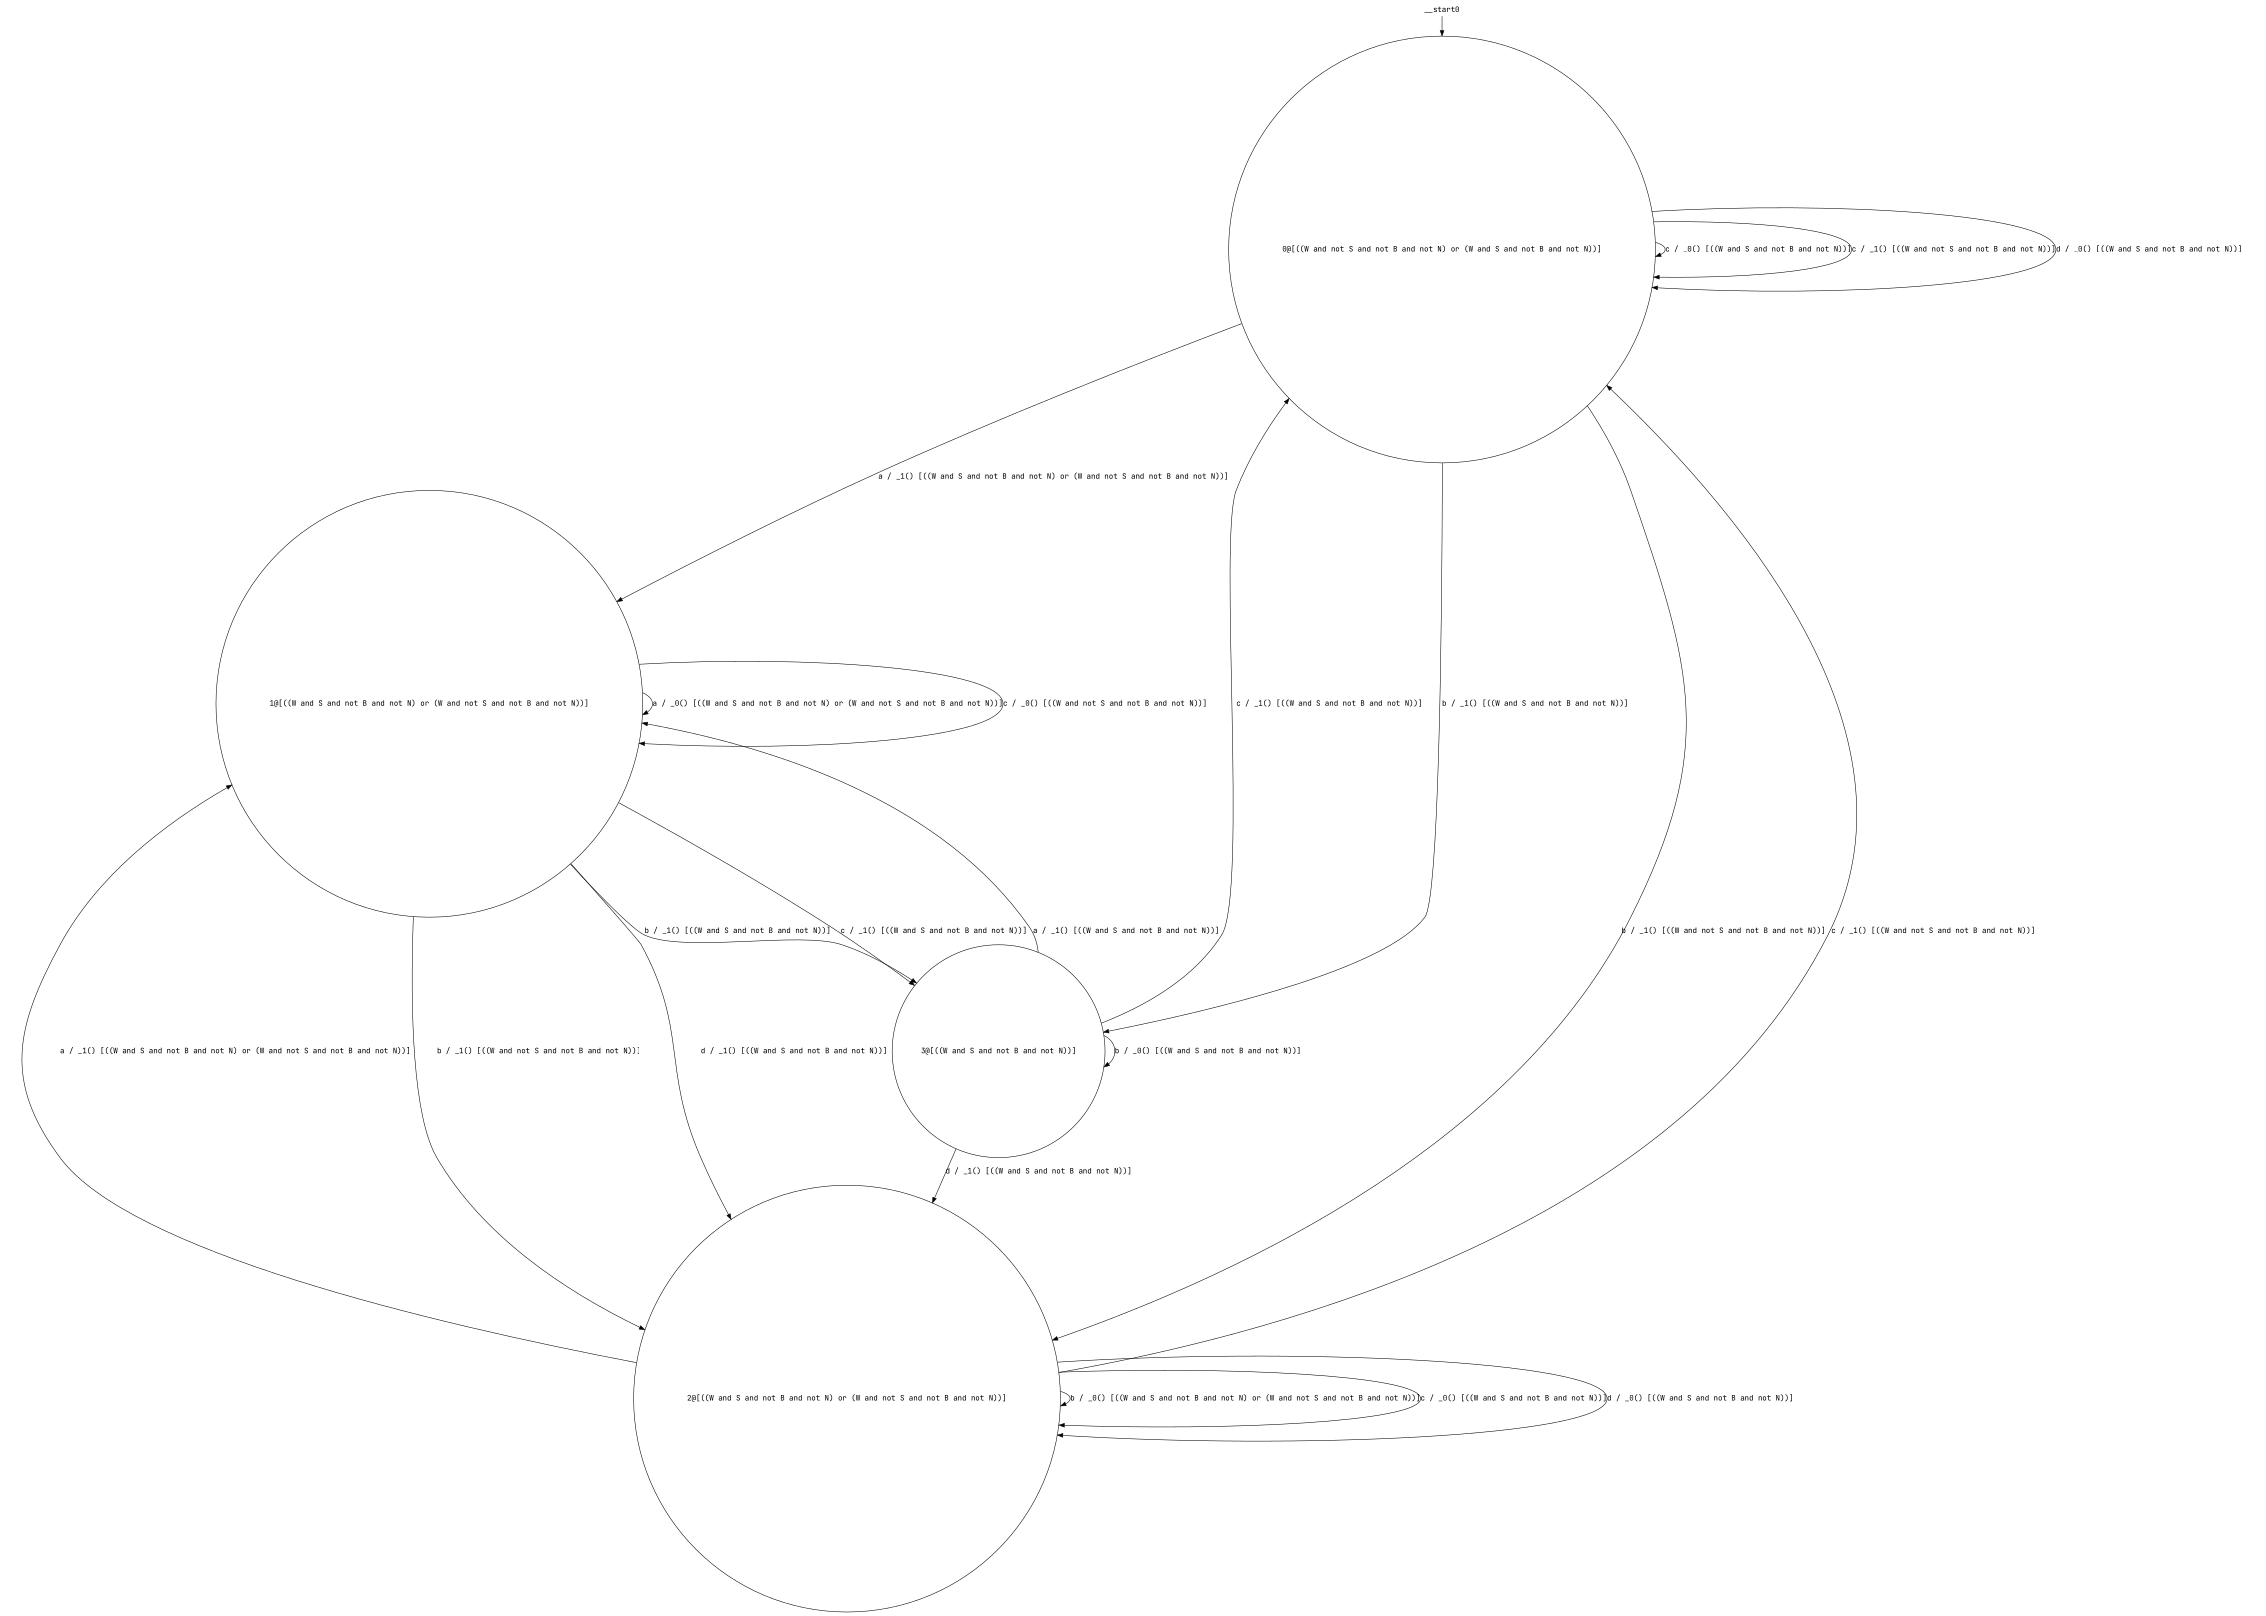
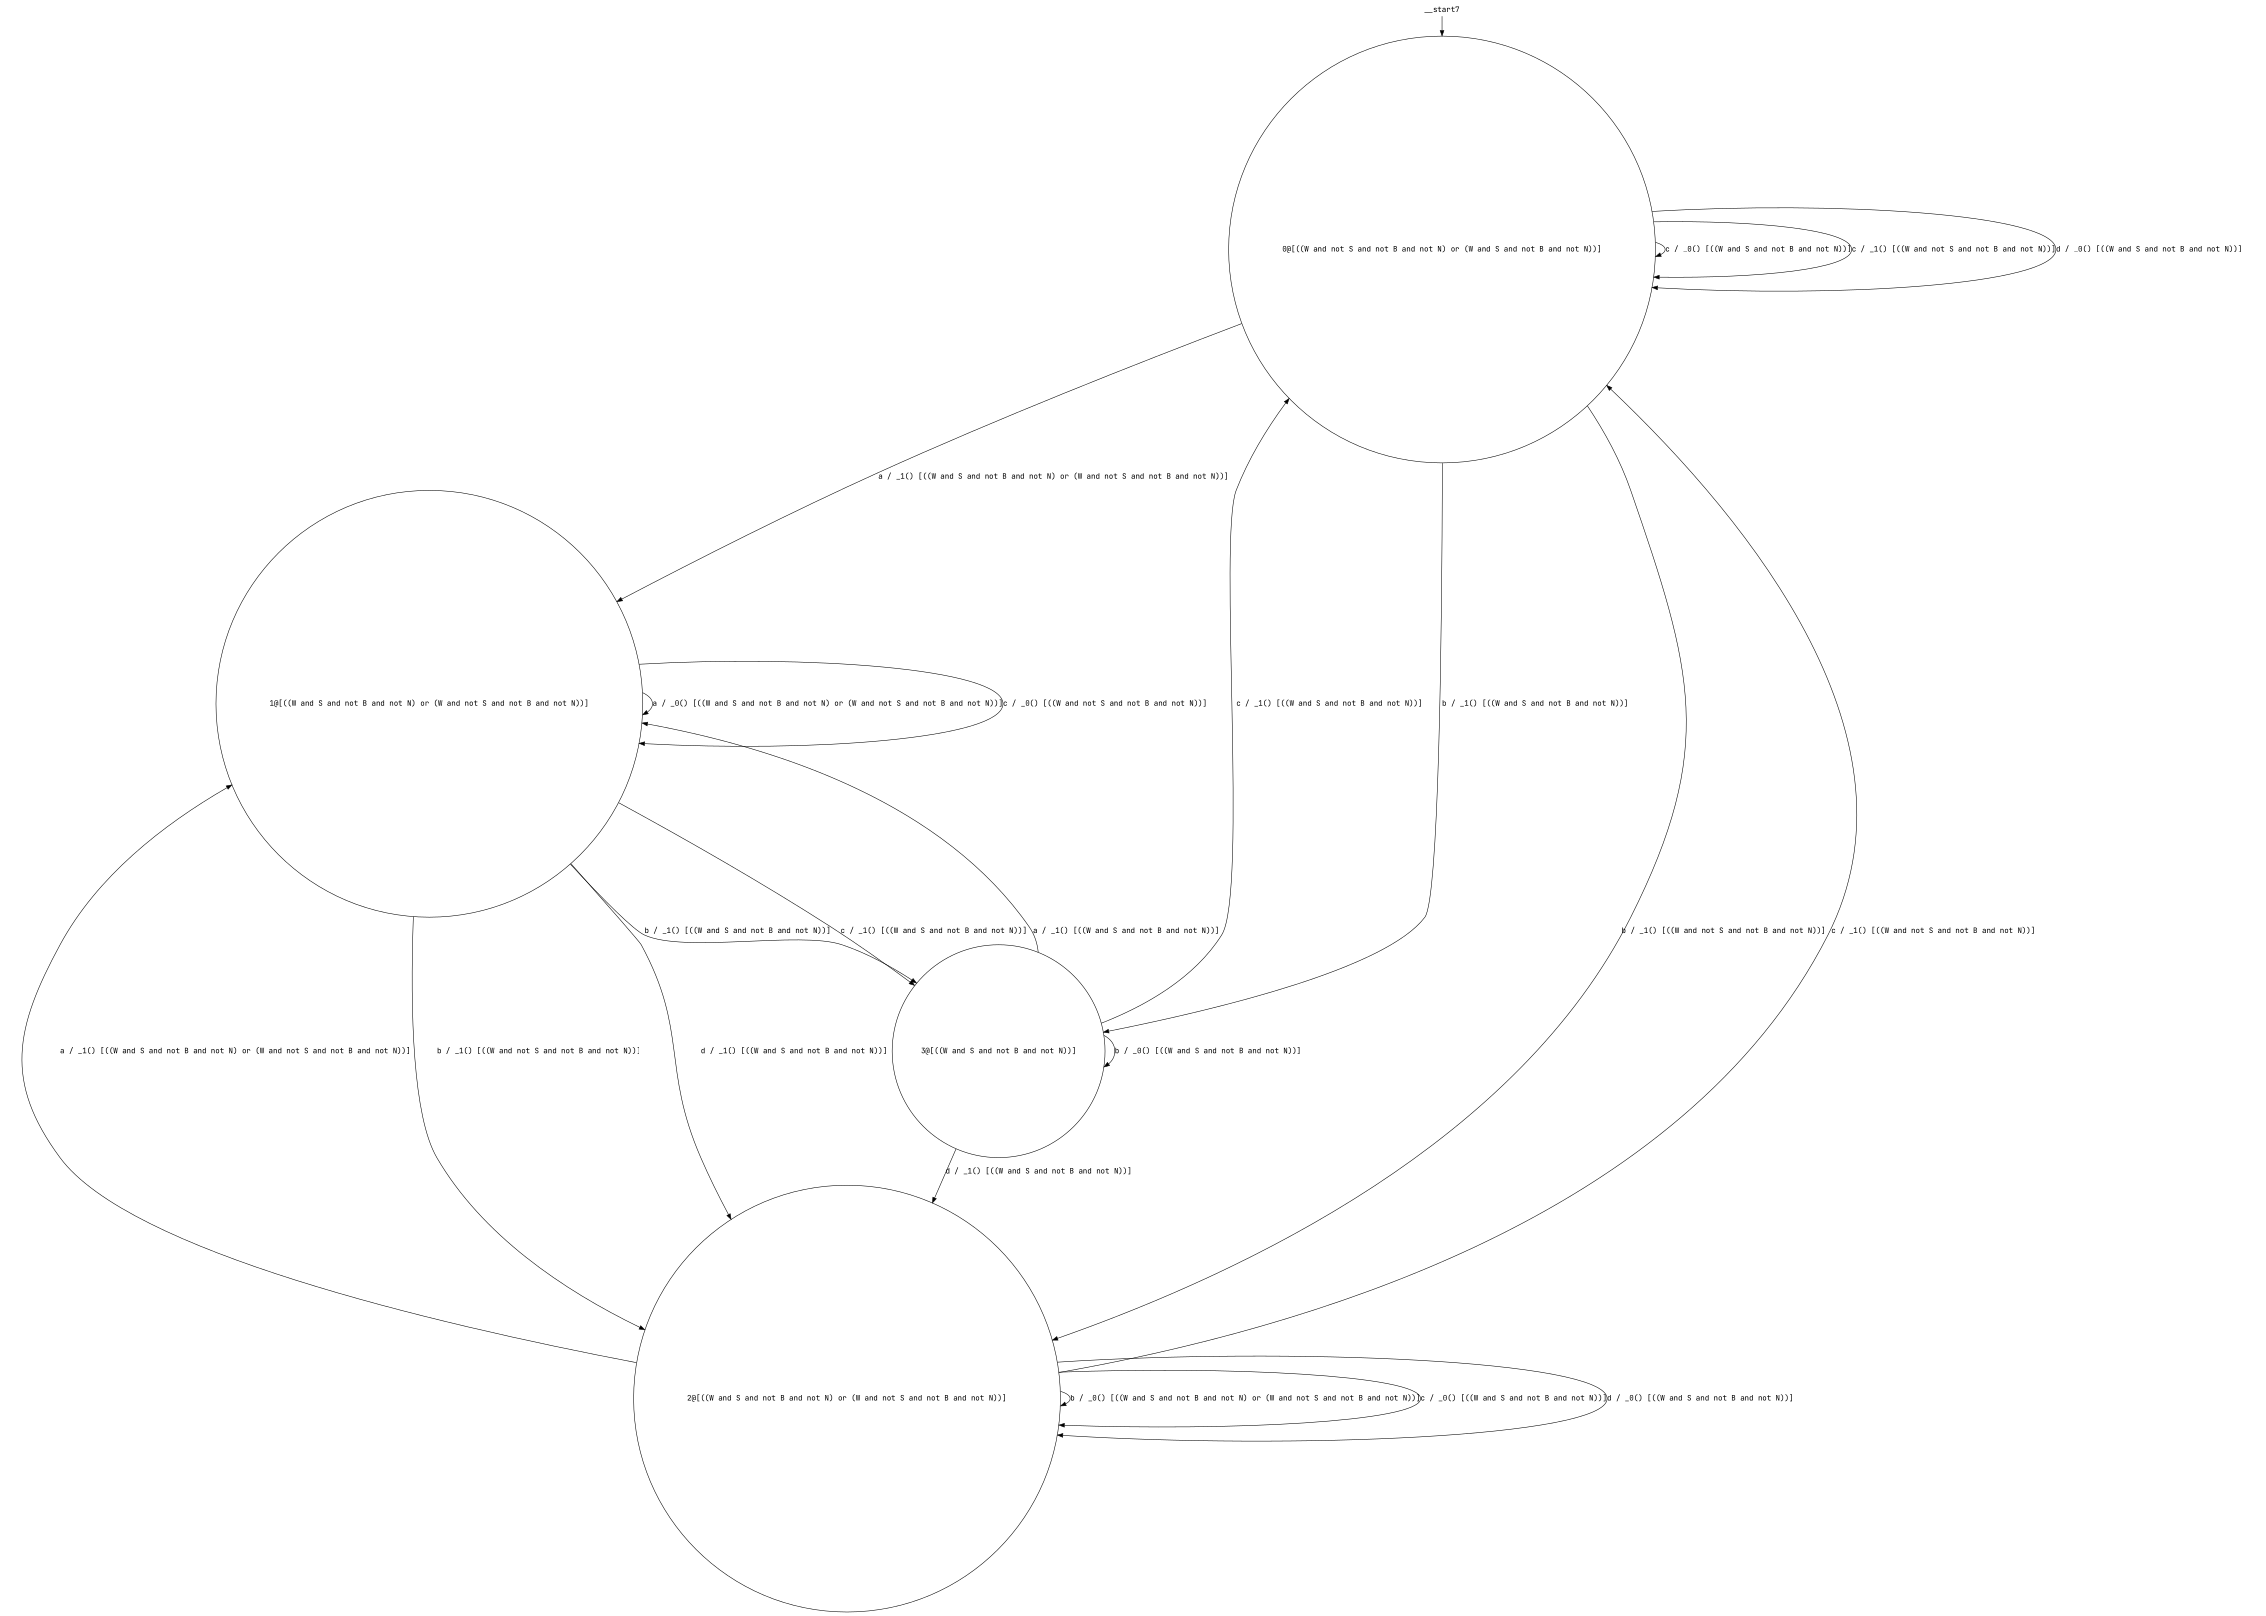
(1442, 10) -> (1442, 10)
